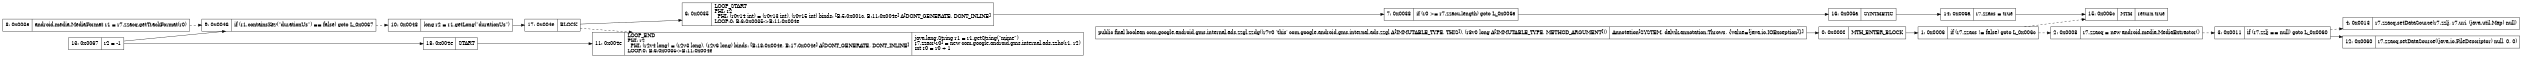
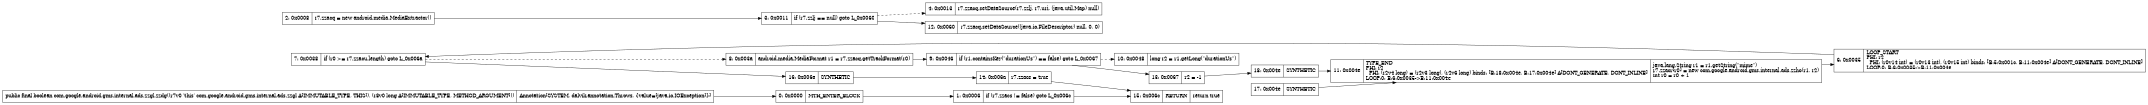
(2126, 14) -> (1176, 96)
(629, 22) -> (1826, 65)
(2053, 23) -> (1101, 96)
(194, 25) -> (918, 59)
(517, 25) -> none
(569, 25) -> (1301, 89)
(605, 30) -> (1356, 85)
(2043, 33) -> none
(2207, 33) -> (596, 18)
(173, 36) -> (1109, 69)
(641, 36) -> (1379, 63)
(467, 44) -> (1301, 71)
none -> (574, 59)
